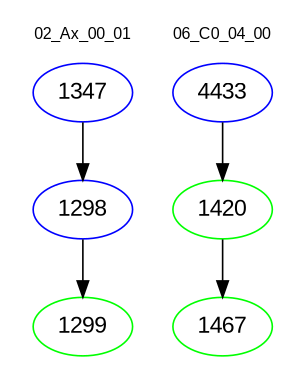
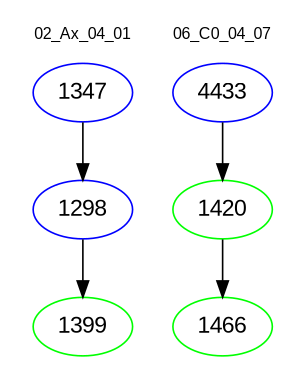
(83, 35) -> (83, 35)
(223, 35) -> (223, 35)
(83, 327) -> (83, 327)
(223, 327) -> (223, 327)
